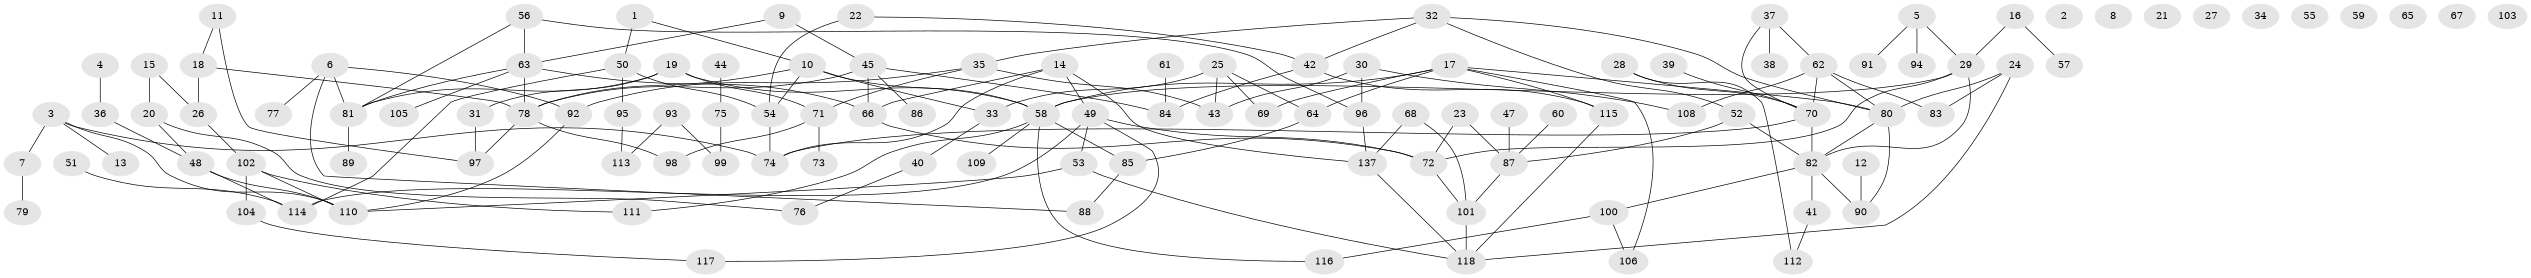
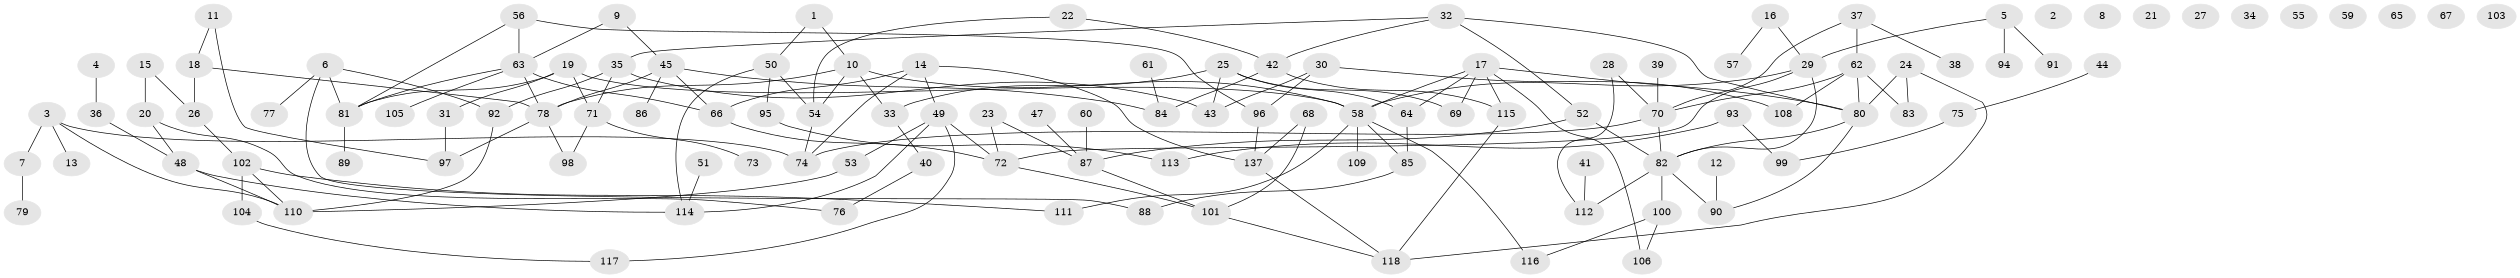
(1812, 188) -> (1621, 190)
(1268, 223) -> none
